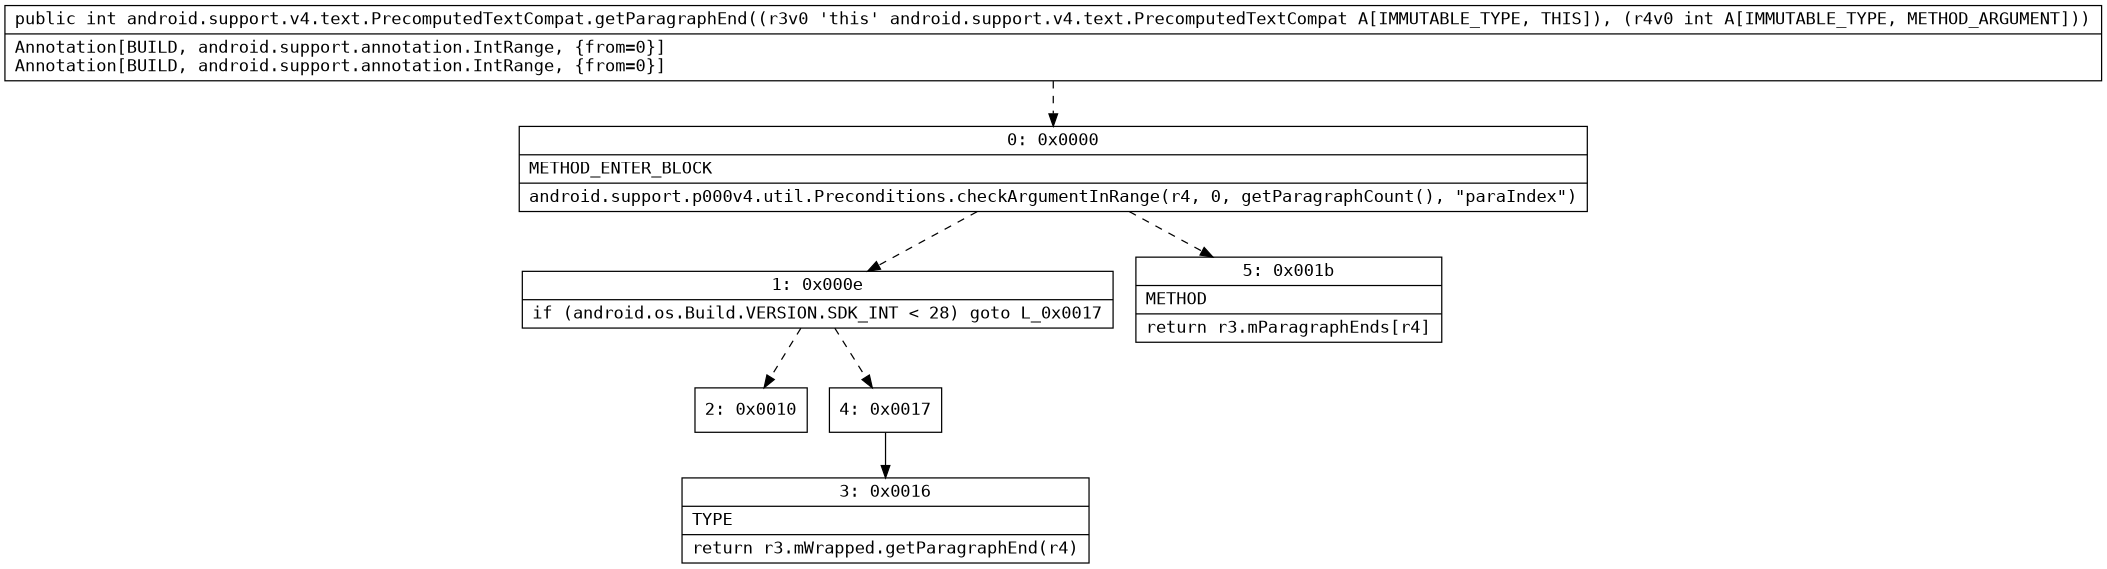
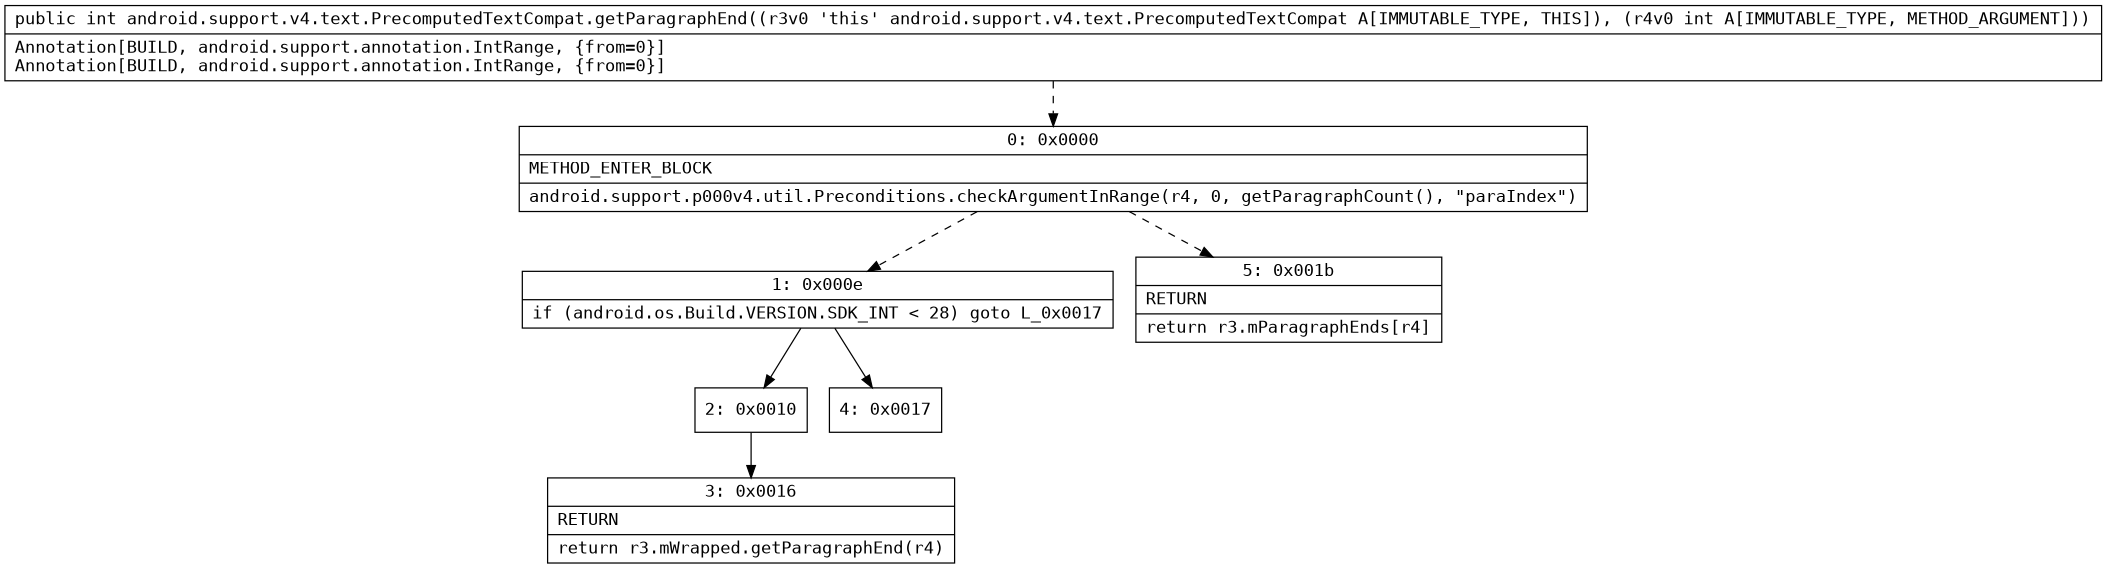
(1177, 299) -> (1177, 299)
(786, 353) -> (786, 353)
(850, 353) -> (850, 353)
(886, 449) -> (751, 449)
(713, 520) -> (588, 520)
